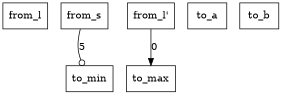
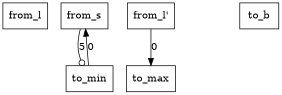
(207, 16) -> none
none -> (87, 51)
